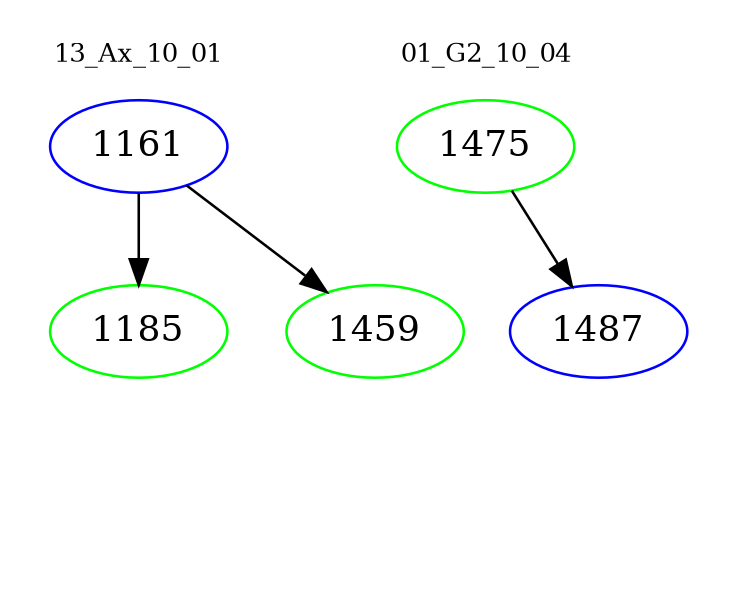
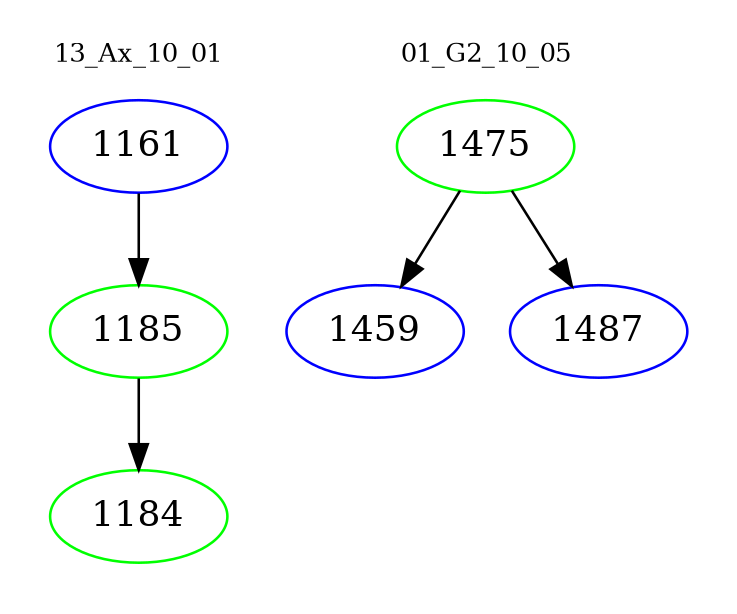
(487, 55) -> (487, 55)
(231, 219) -> (438, 227)
(375, 331) -> (375, 331)
none -> (139, 516)
